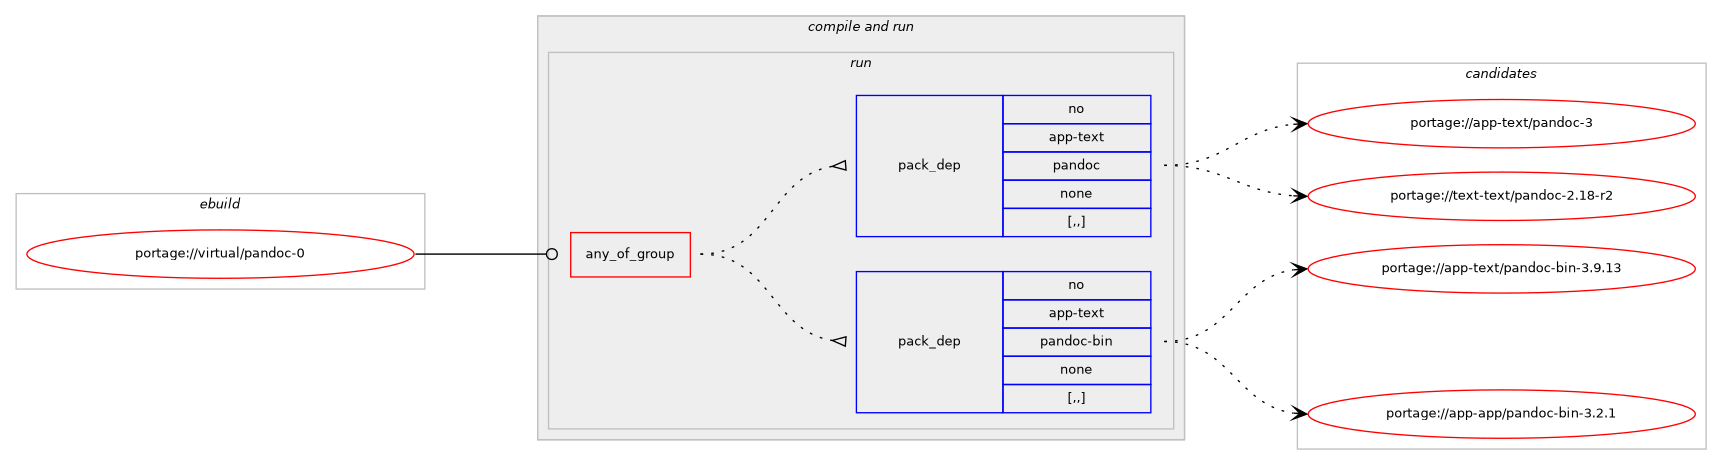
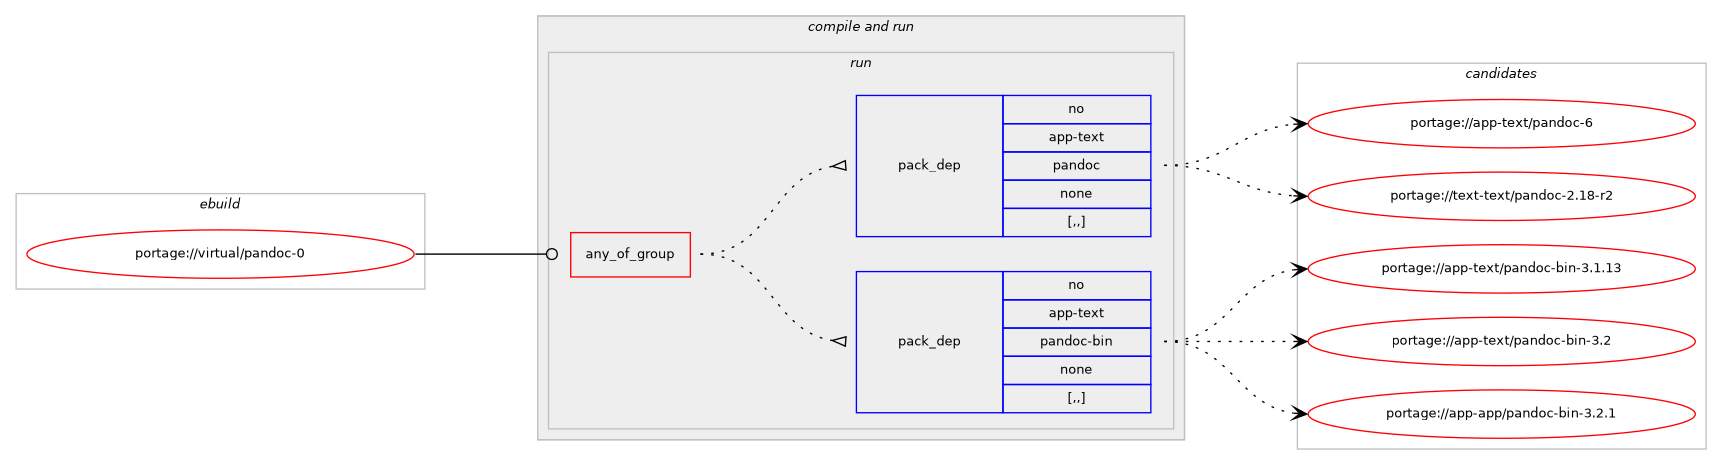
(1502, 124) -> (1502, 124)
(1502, 269) -> (1502, 269)
none -> (1502, 341)
